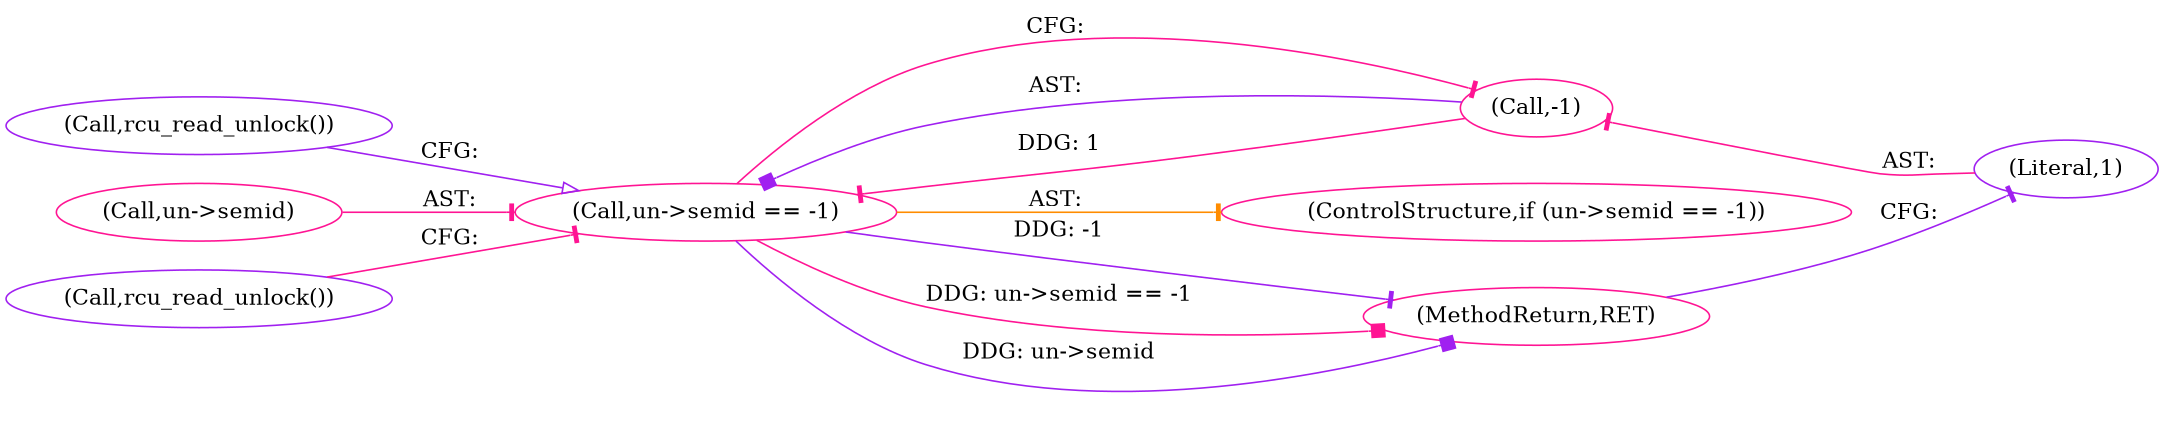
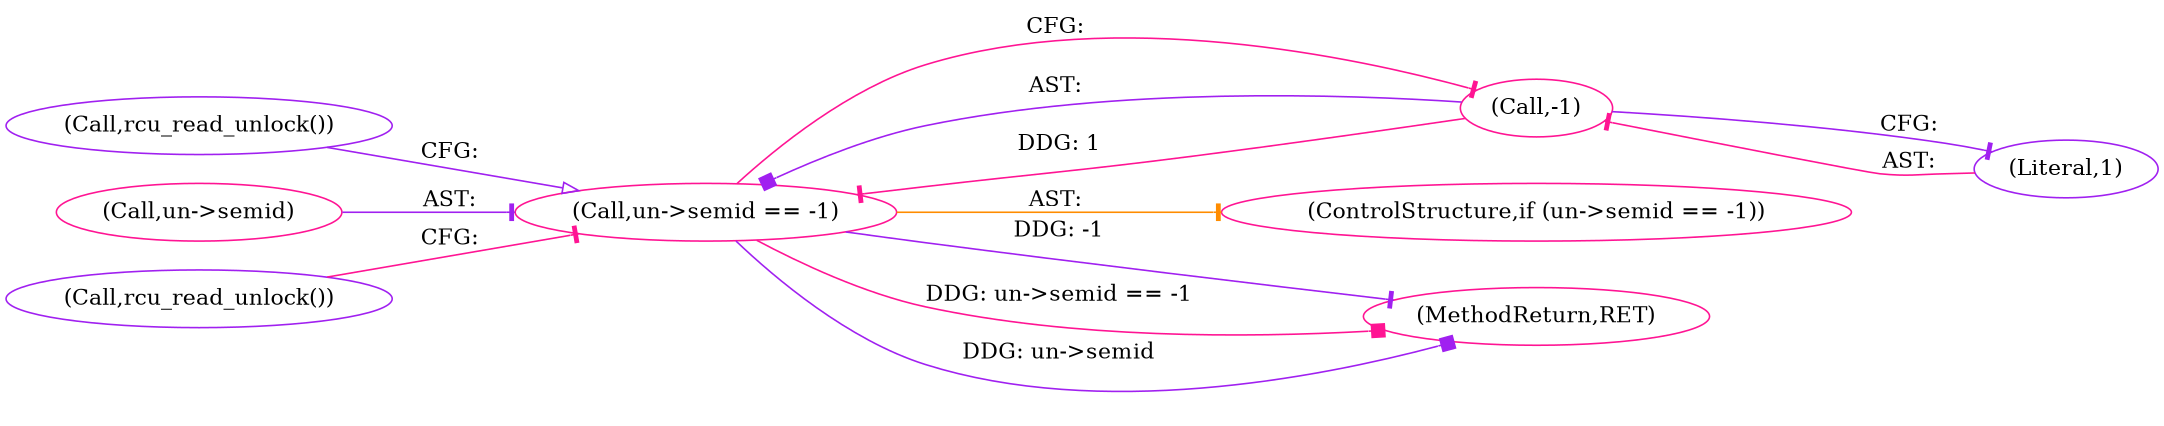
(425, 212) -> (425, 212)
(1840, 259) -> (1799, 126)
